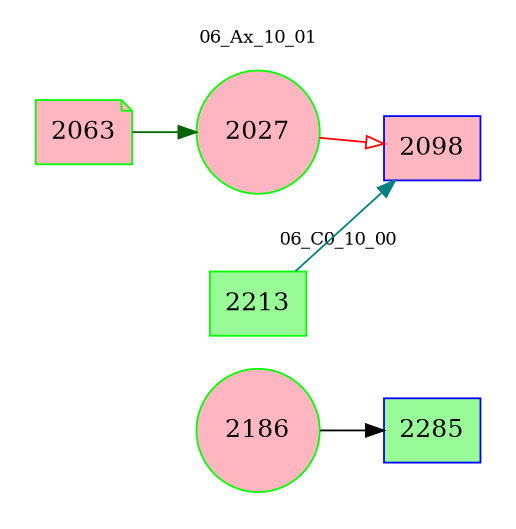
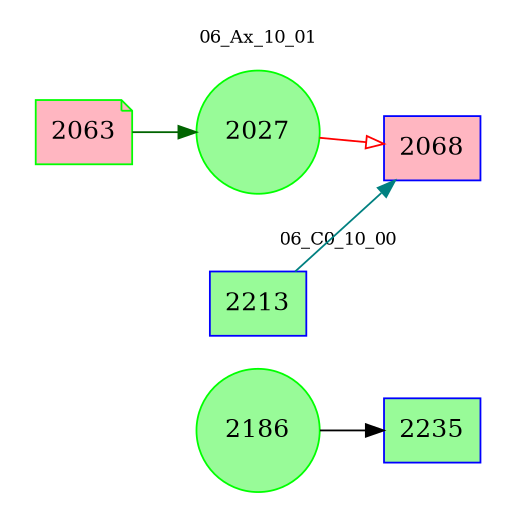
(258, 132) -> (258, 132)
(432, 148) -> (432, 148)
(258, 304) -> (258, 304)
(258, 430) -> (258, 430)
(432, 430) -> (432, 430)
